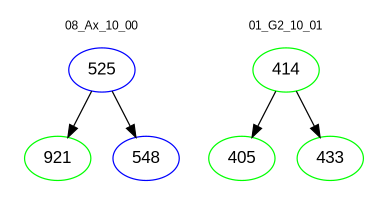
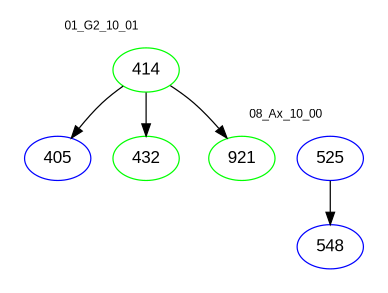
(83, 109) -> (207, 115)
(242, 158) -> (58, 158)
(330, 158) -> (146, 158)
